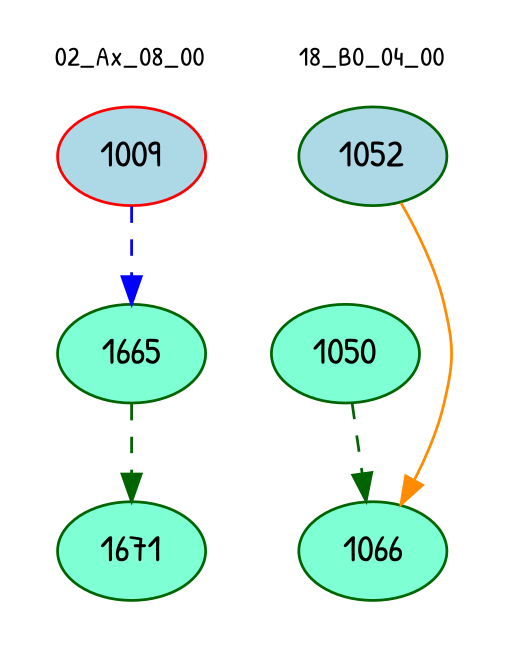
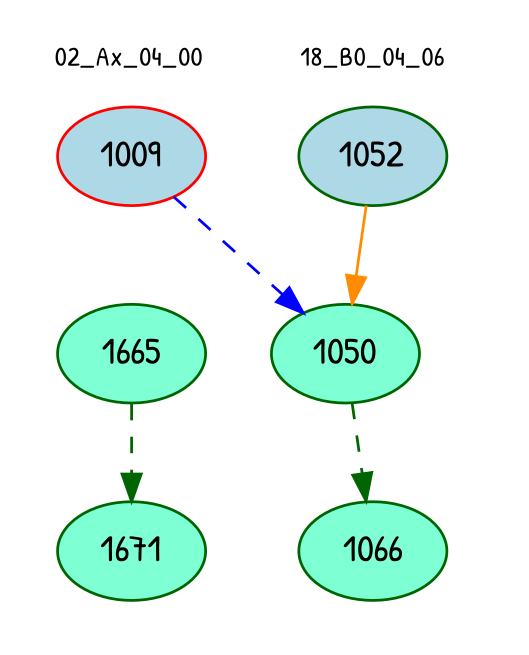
(130, 59) -> (130, 59)
(373, 59) -> (373, 59)
(132, 242) -> (209, 229)
(451, 340) -> (361, 241)
